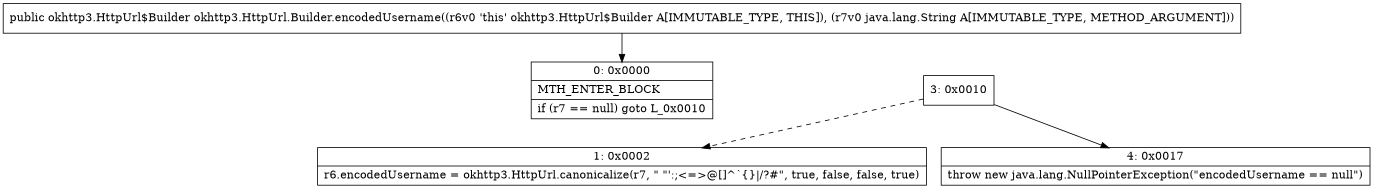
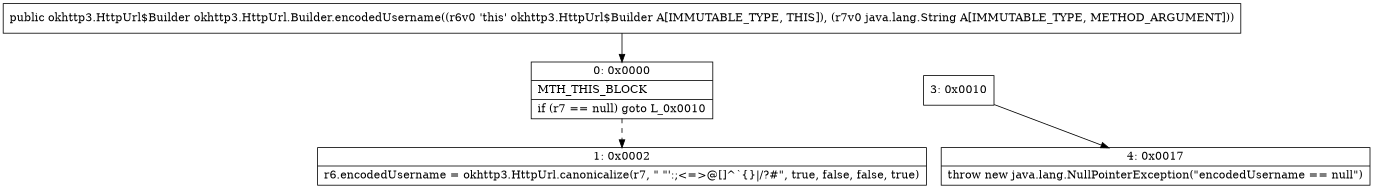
(599, 90) -> (592, 90)
(817, 123) -> (622, 129)
